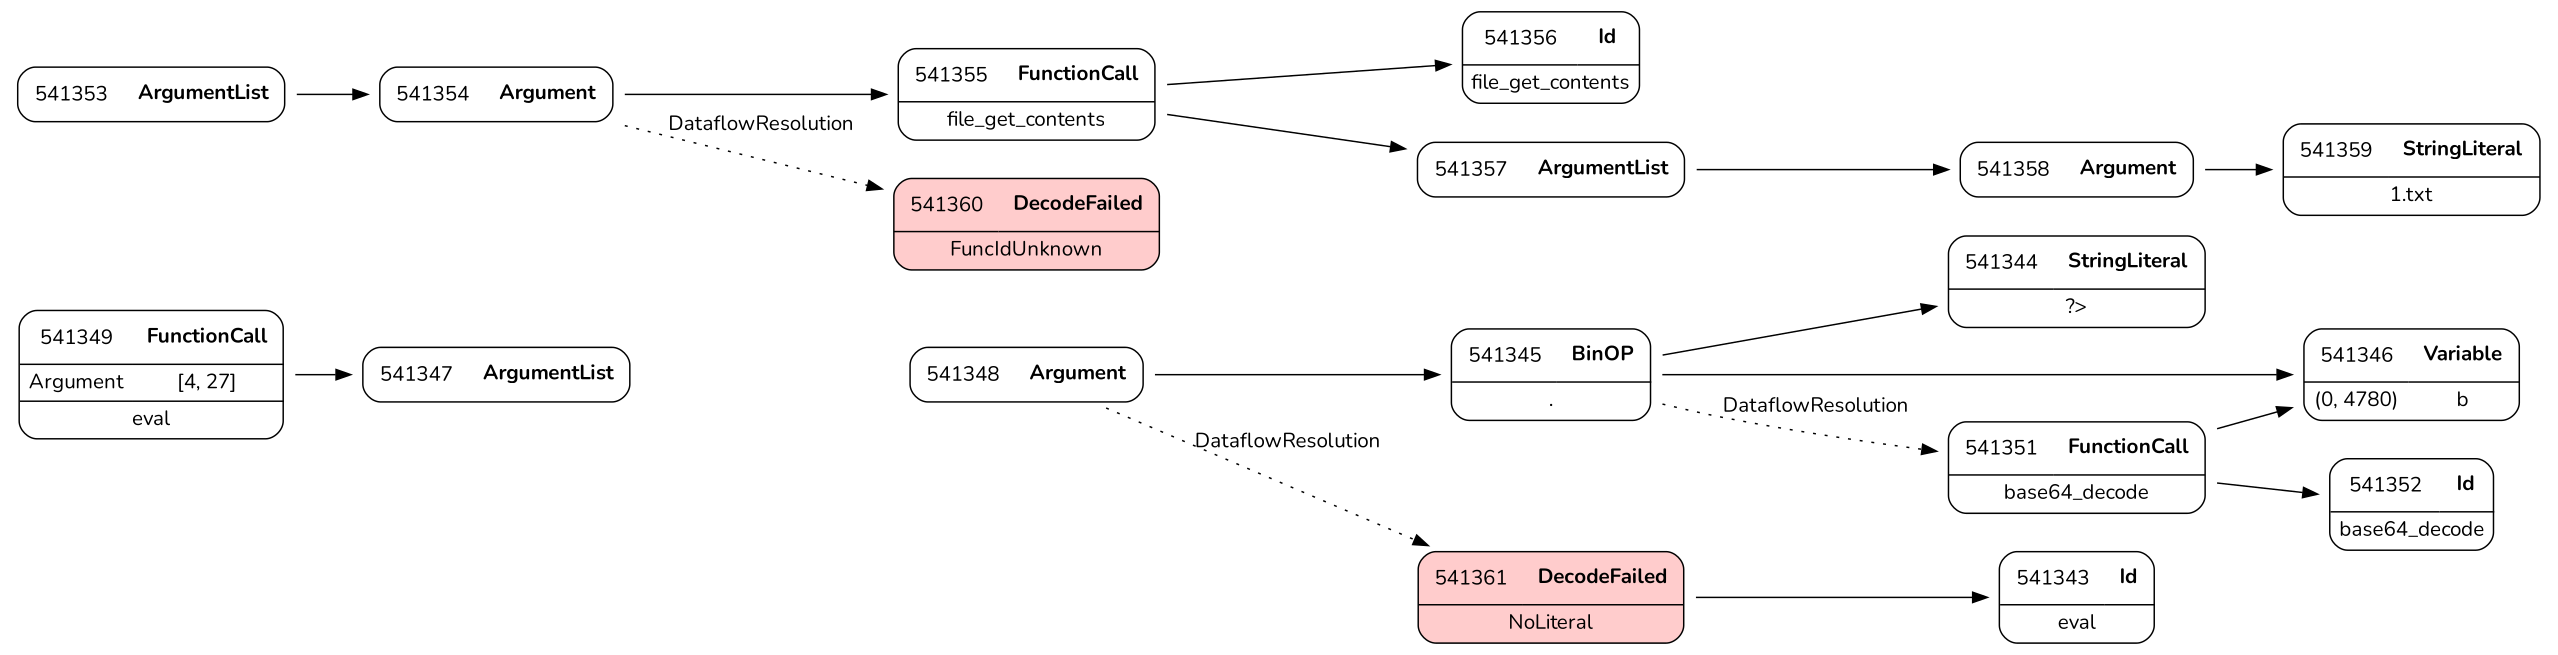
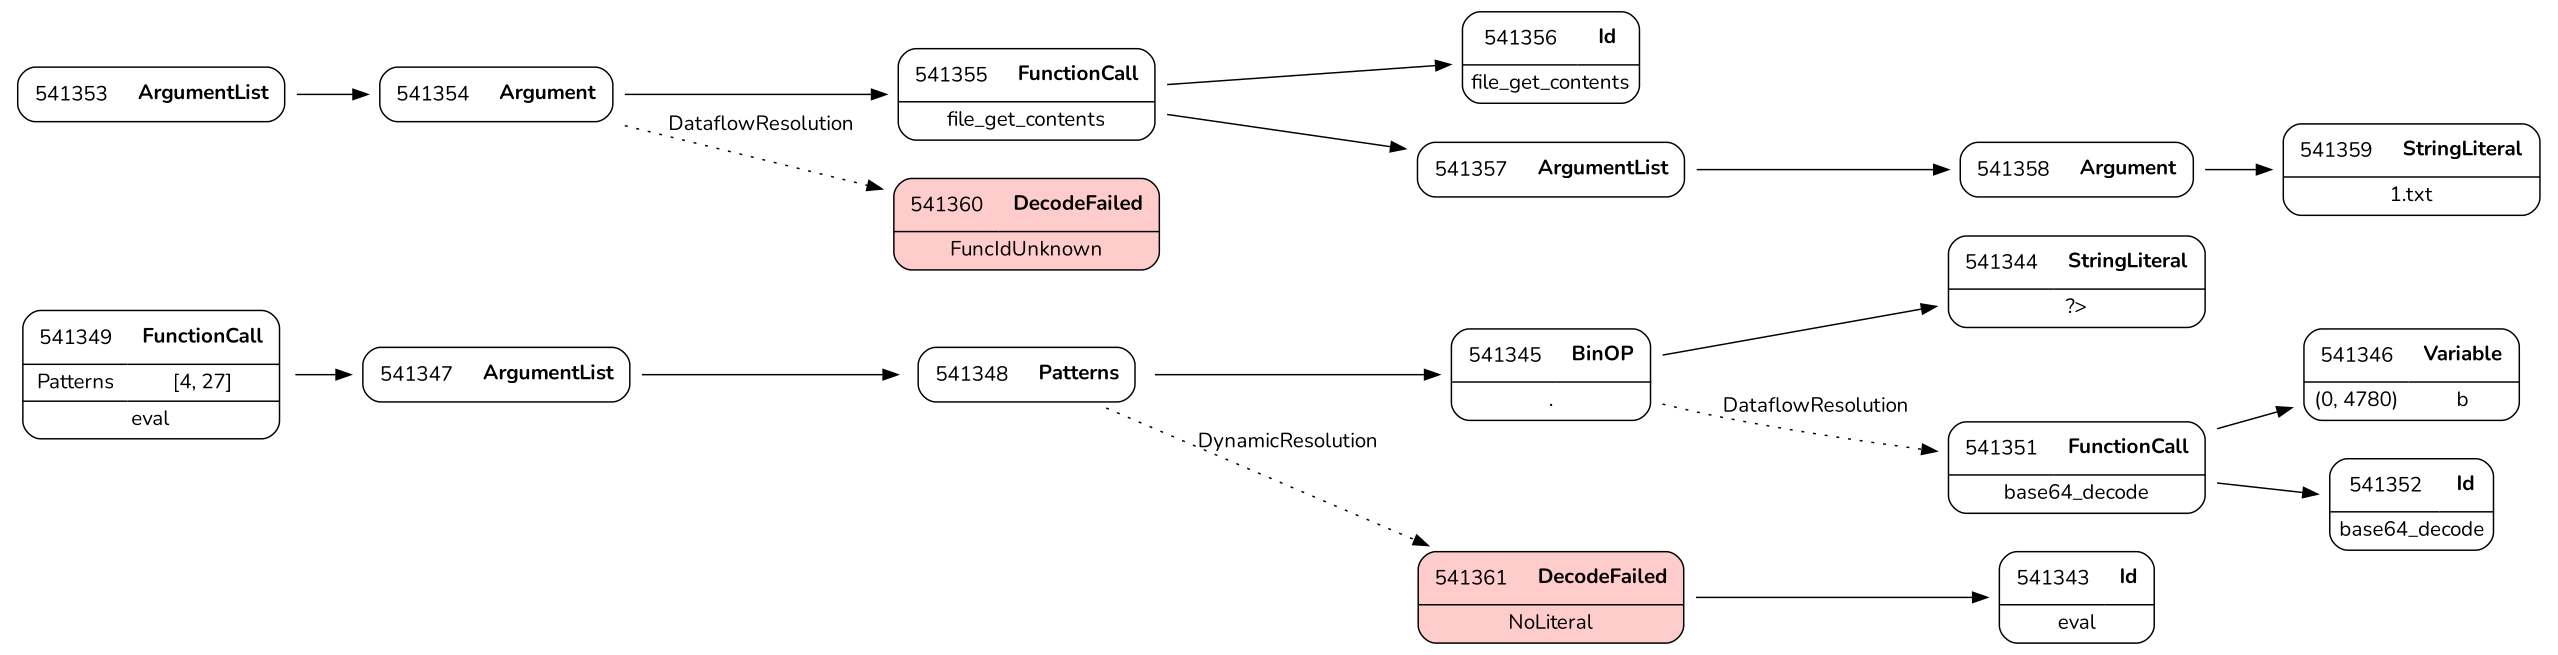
(1078, 373) -> (1079, 373)
none -> (762, 375)
(1970, 375) -> none
(77, 382) -> (76, 382)
(1288, 442) -> (1288, 442)
